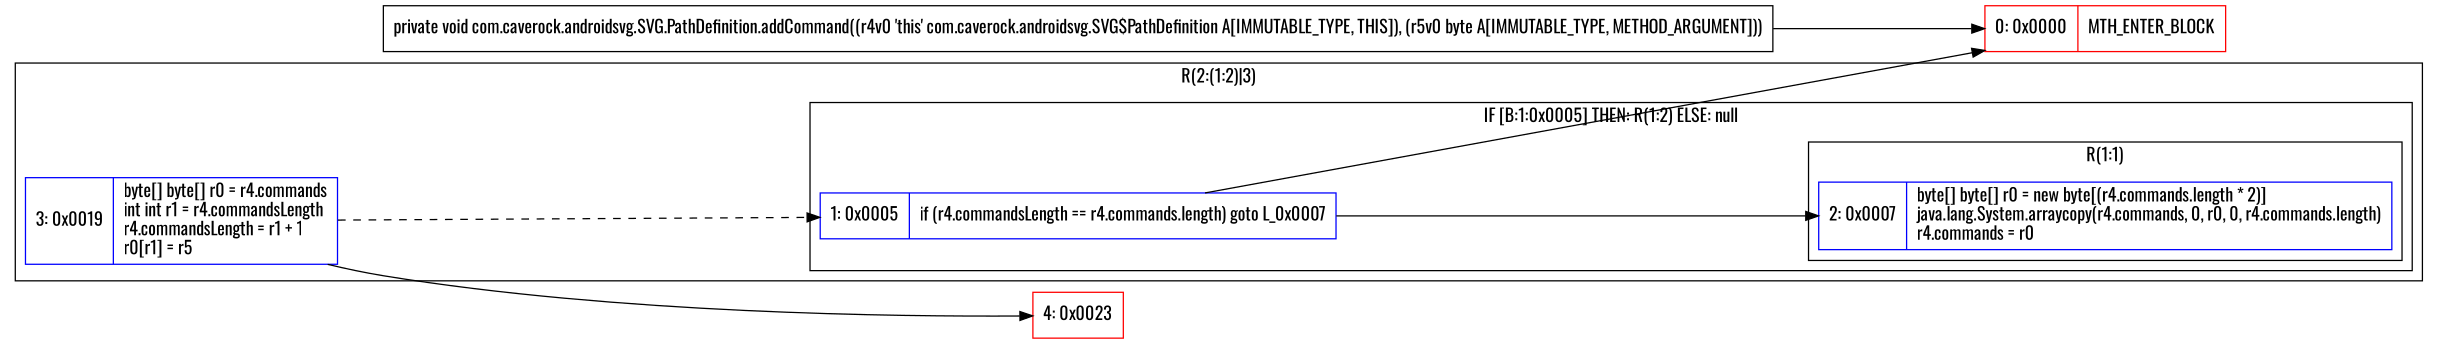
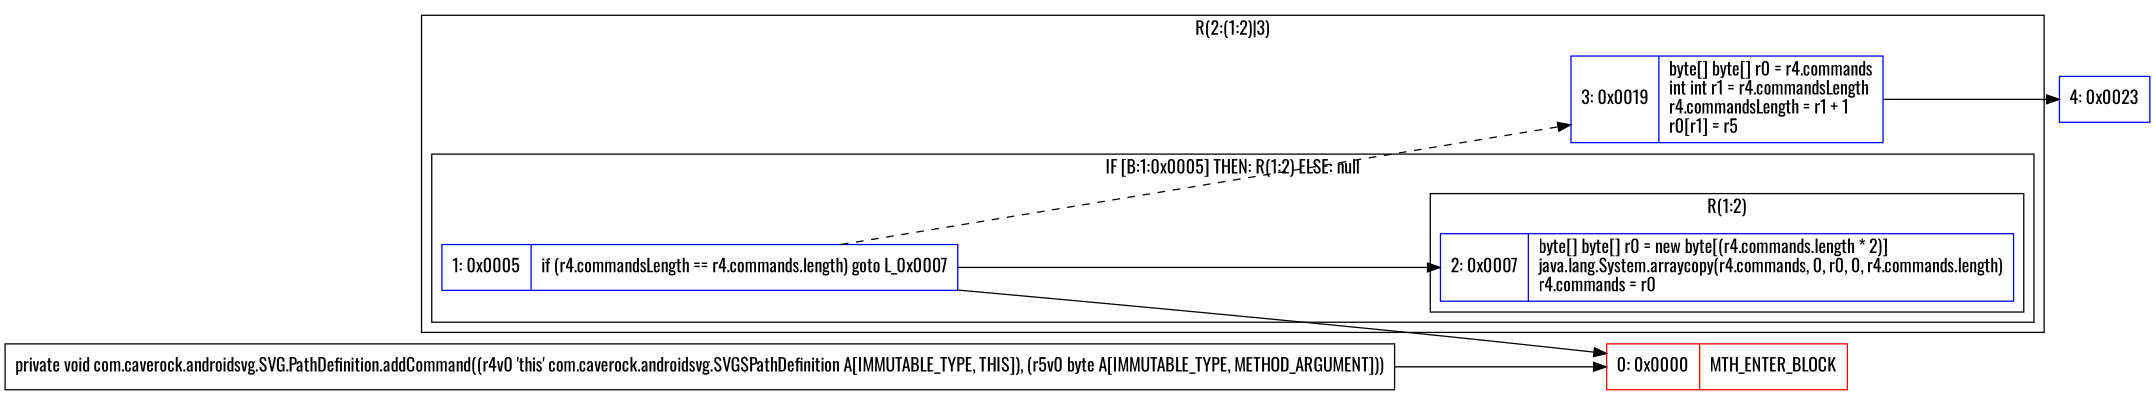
(2105, 157) -> (1727, 208)
(572, 219) -> (1199, 186)
(1078, 315) -> (2105, 99)
